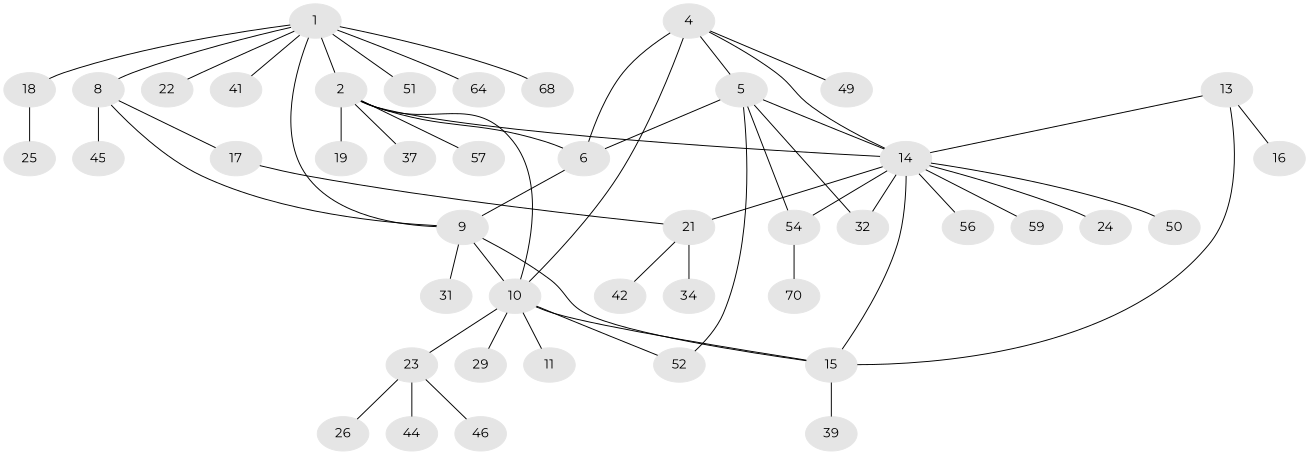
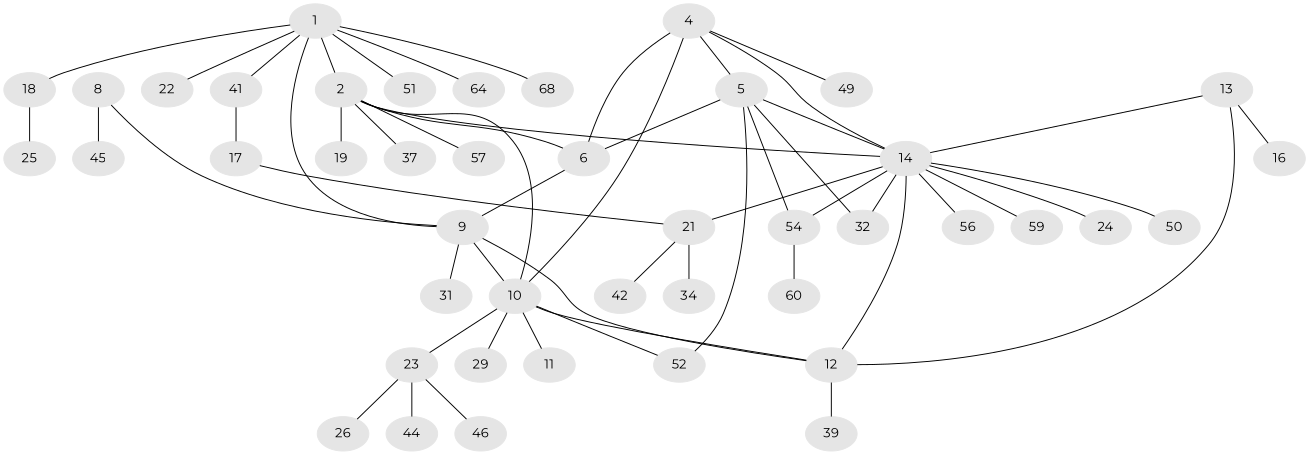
(204, 50) -> none
(167, 124) -> (236, 124)
(794, 296) -> (794, 296)
(831, 365) -> (831, 365)
